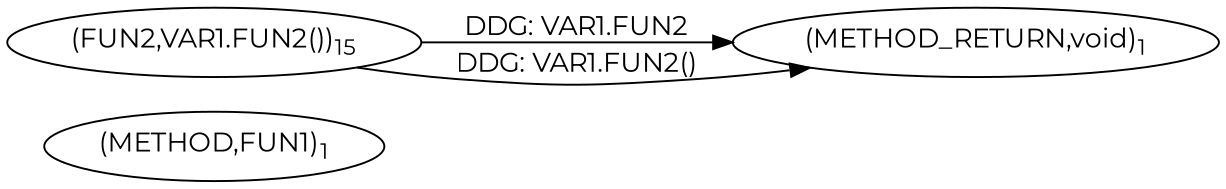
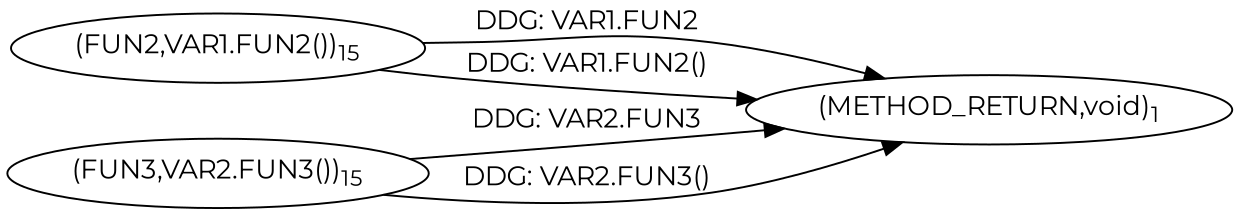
(214, 146) -> none
none -> (218, 173)
